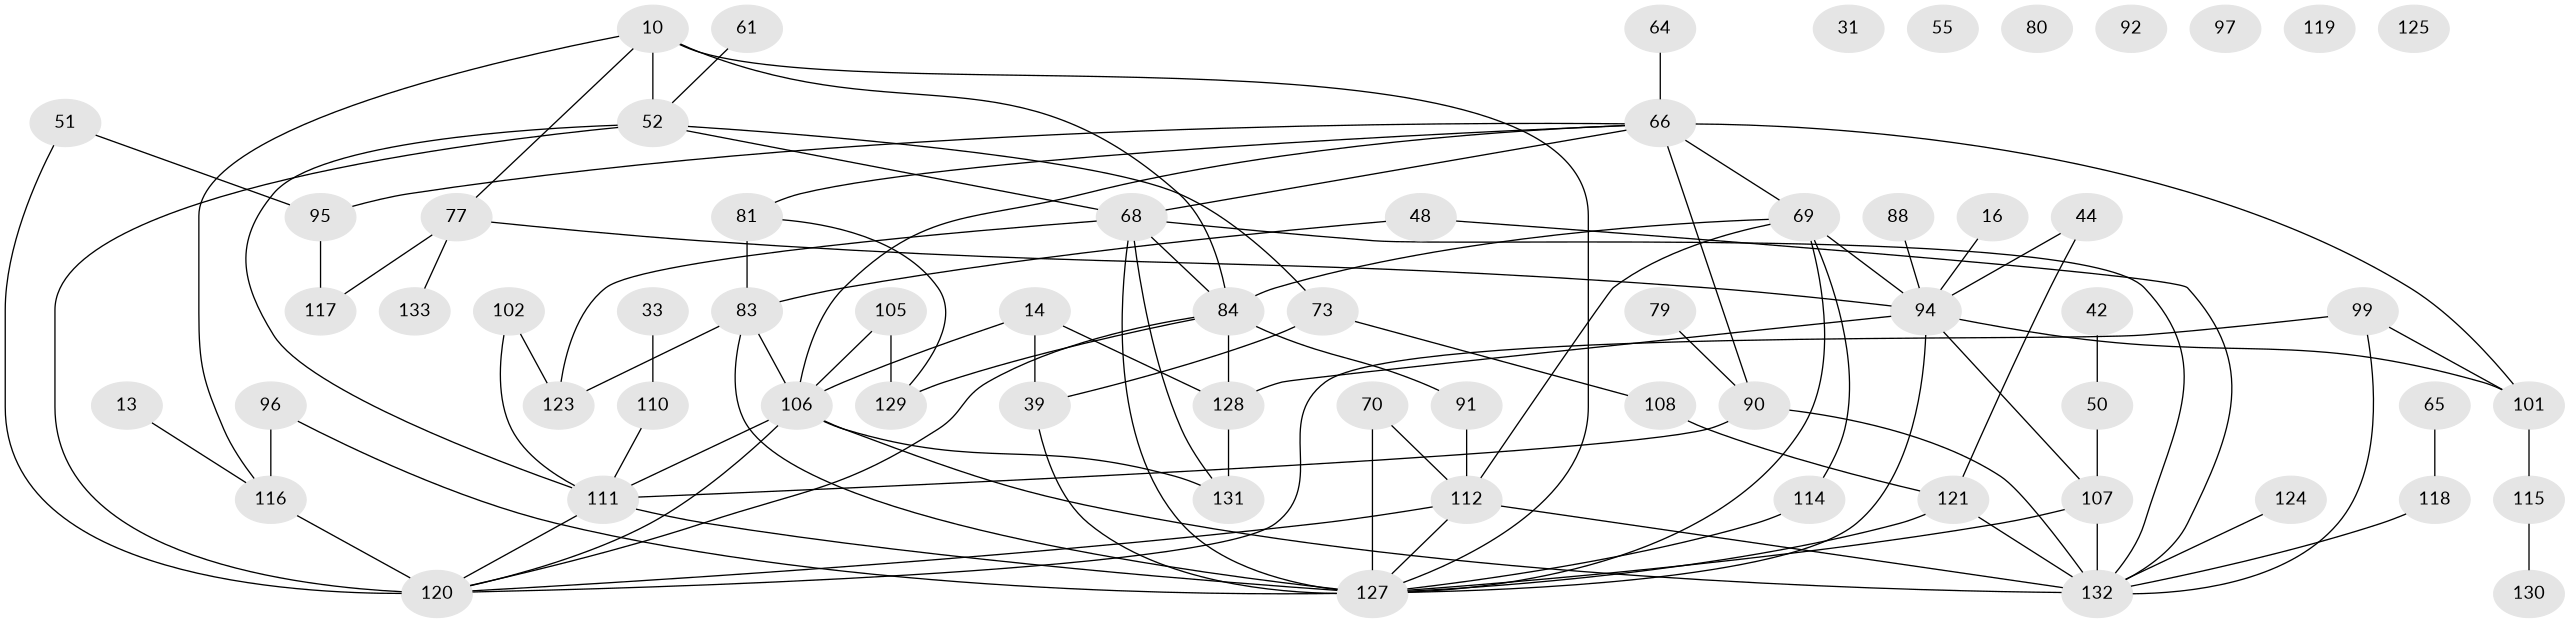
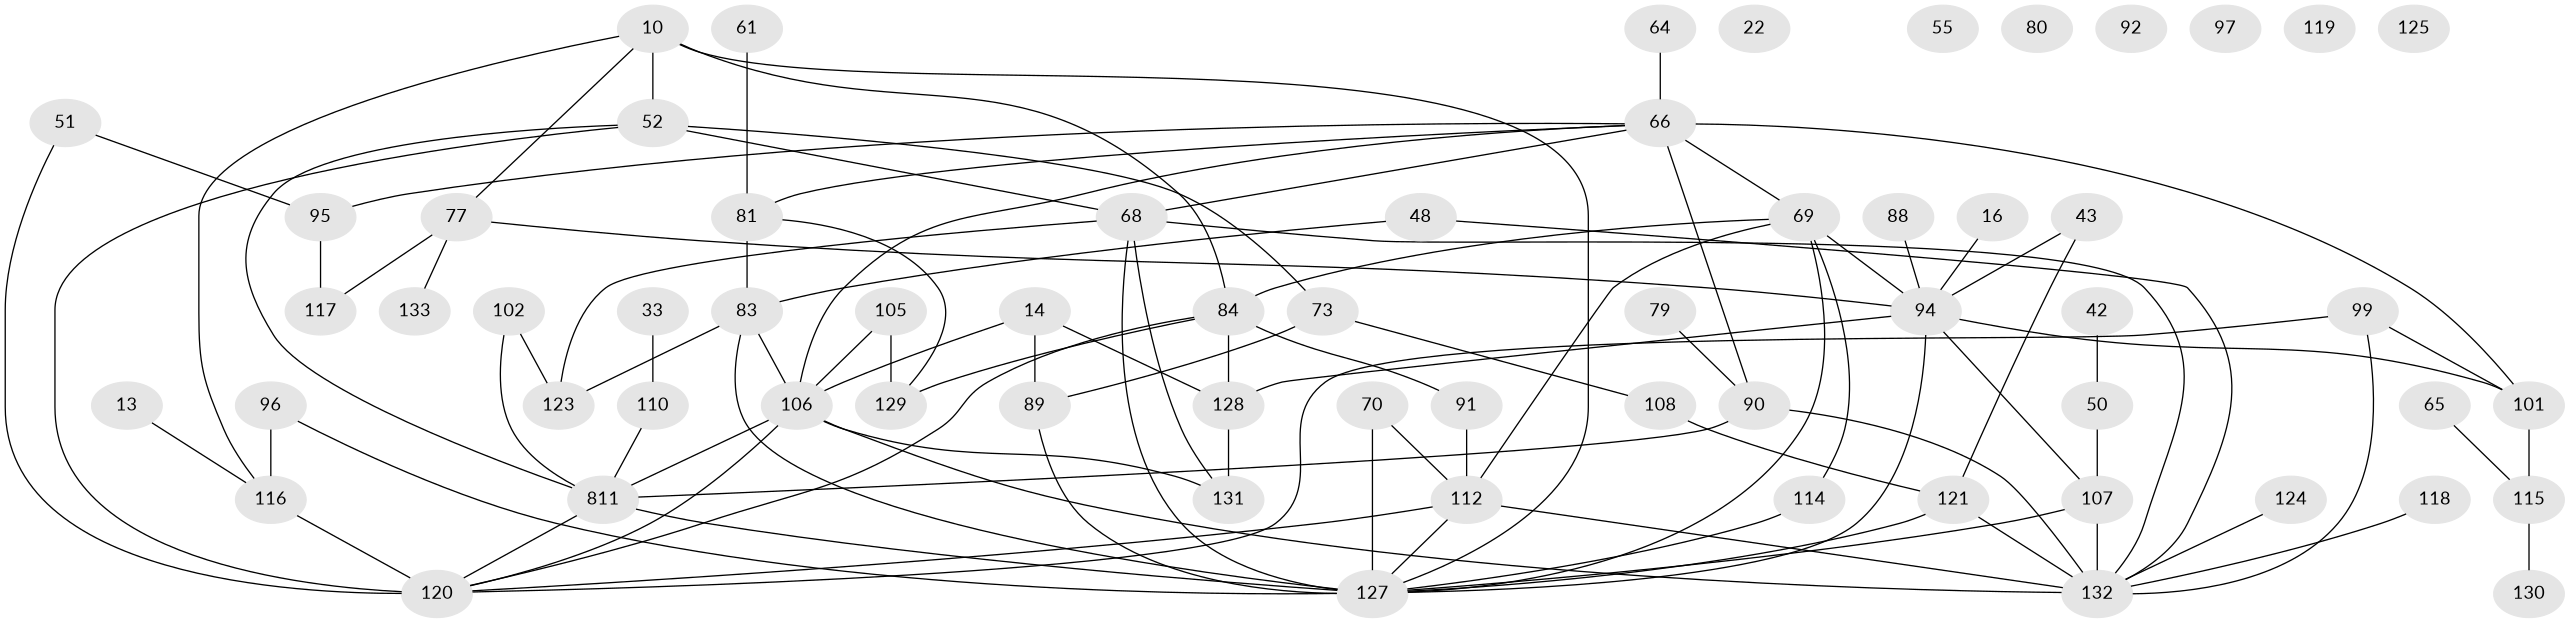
none -> (1754, 29)
(1849, 29) -> none
(700, 76) -> (747, 119)
(2087, 217) -> (2087, 217)
(1187, 271) -> none
(1035, 406) -> (1035, 406)
(2435, 453) -> (2482, 453)
(603, 500) -> (603, 500)
